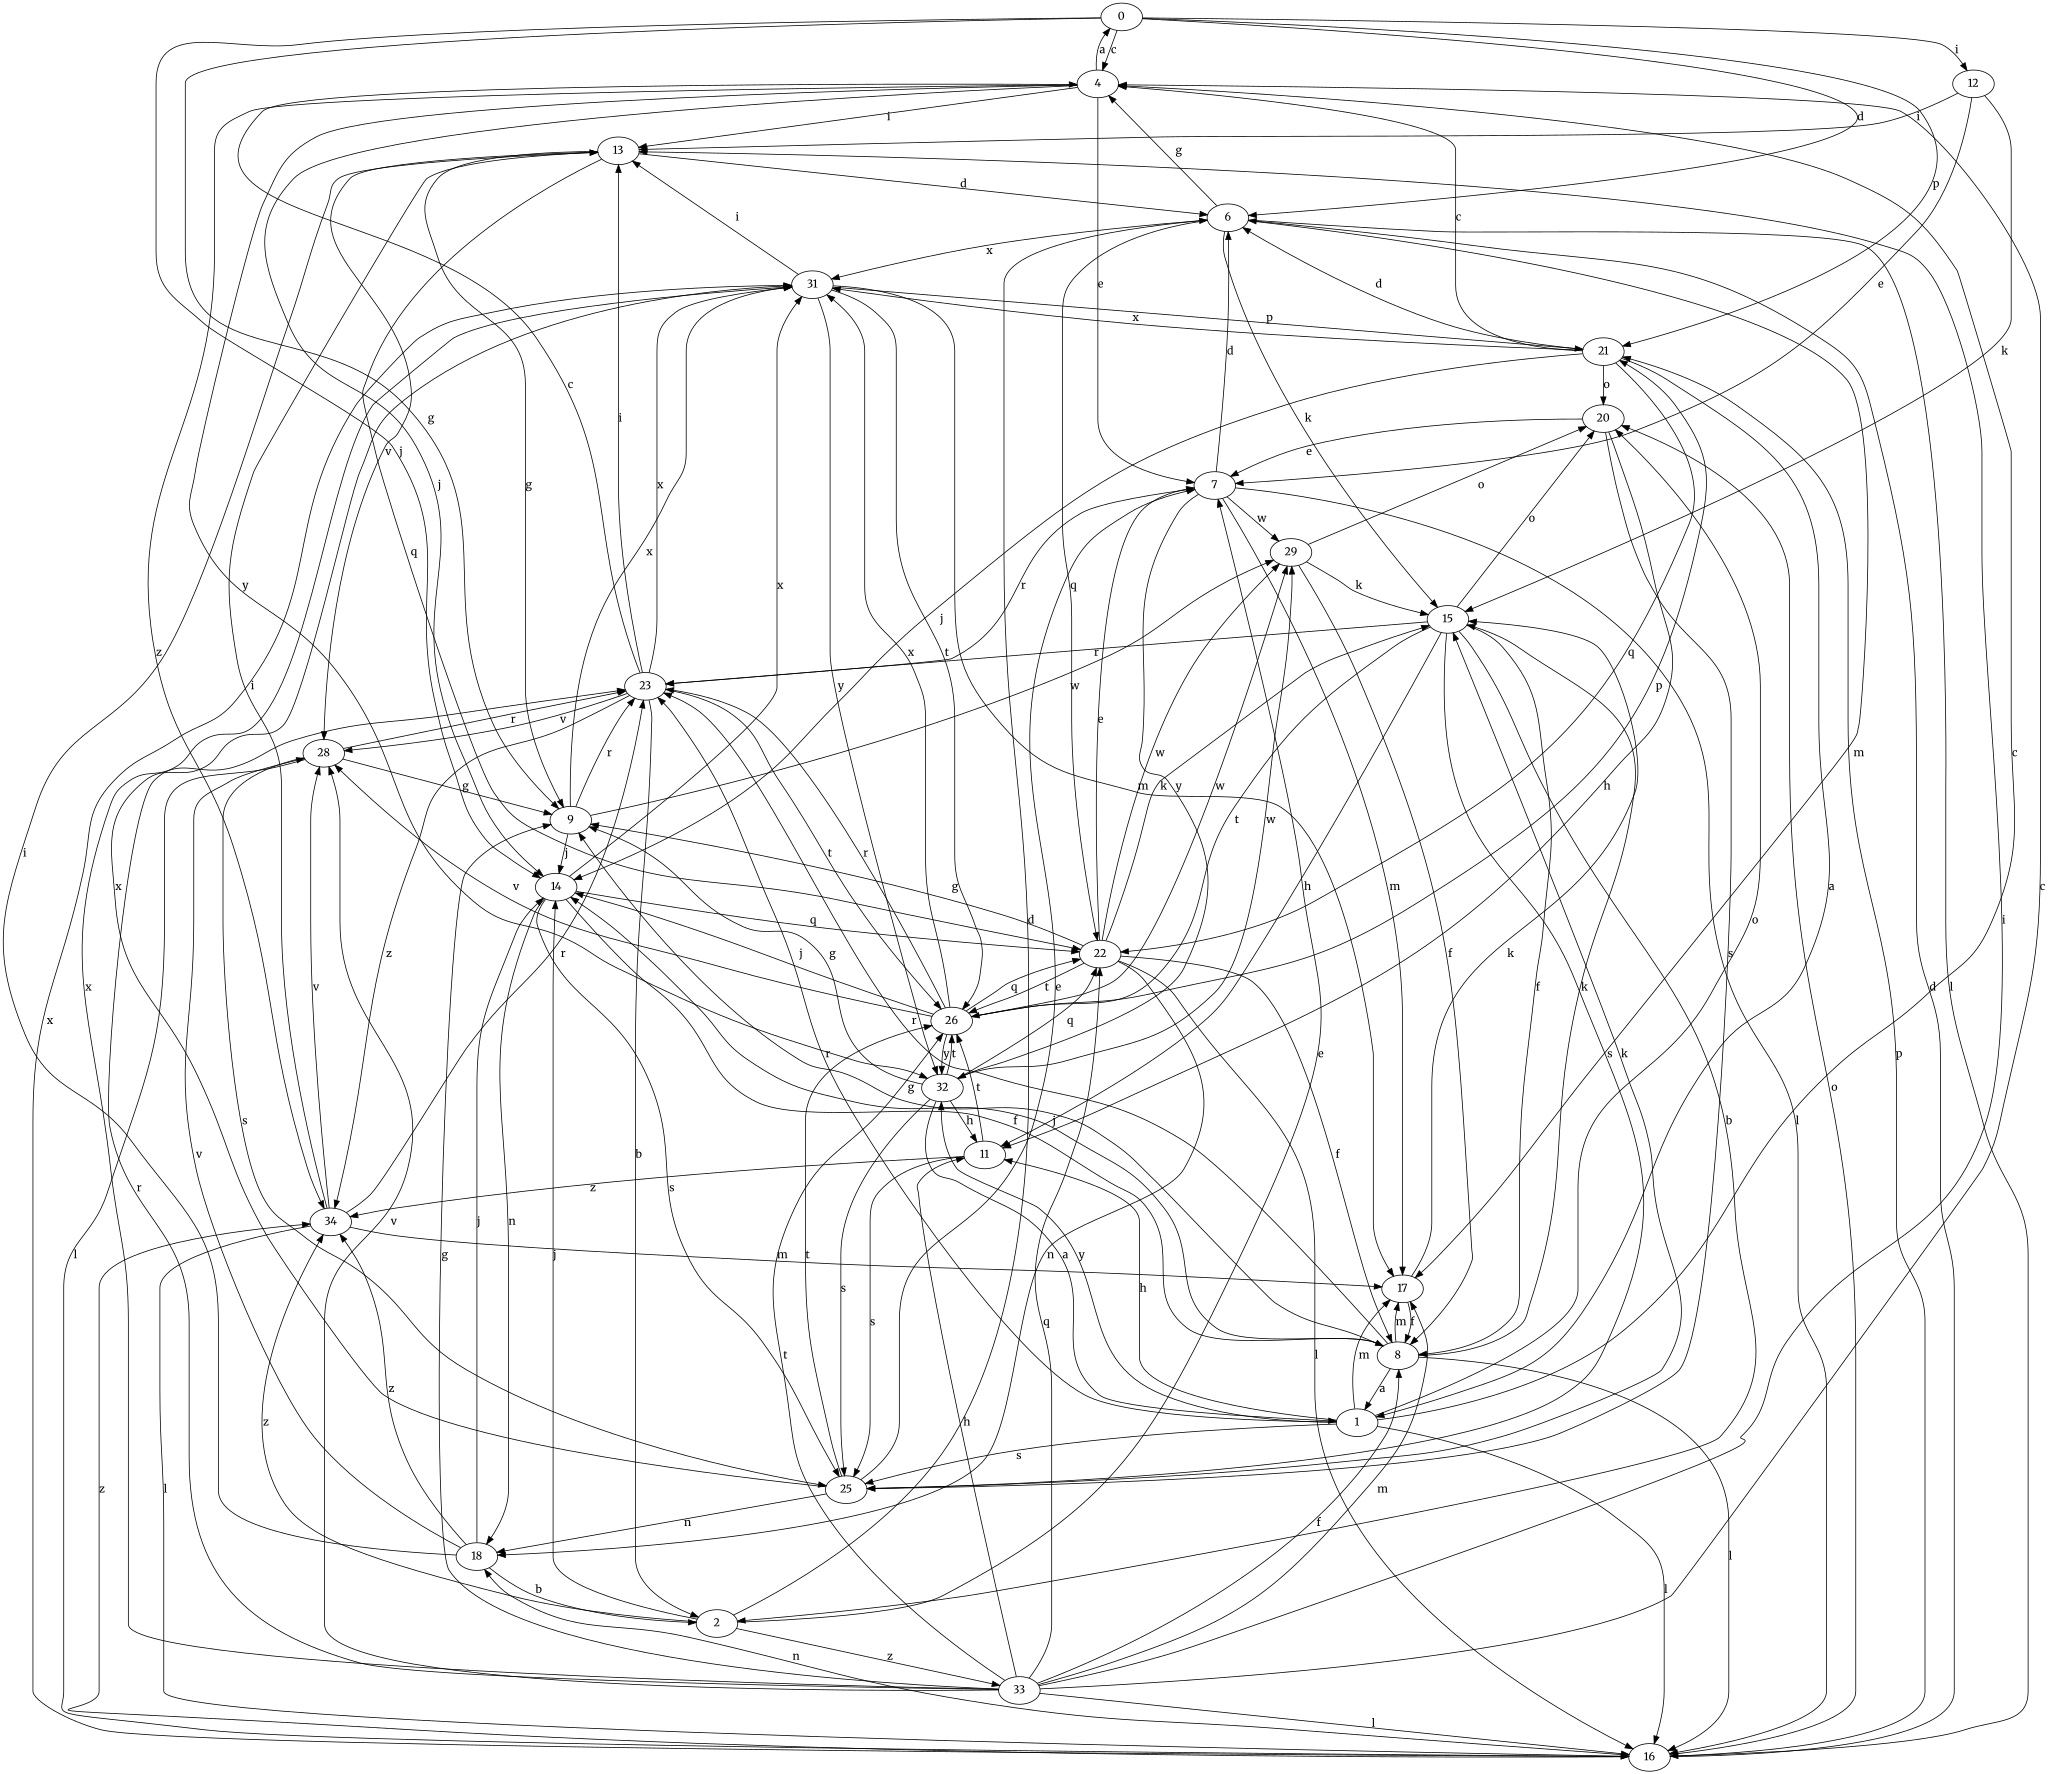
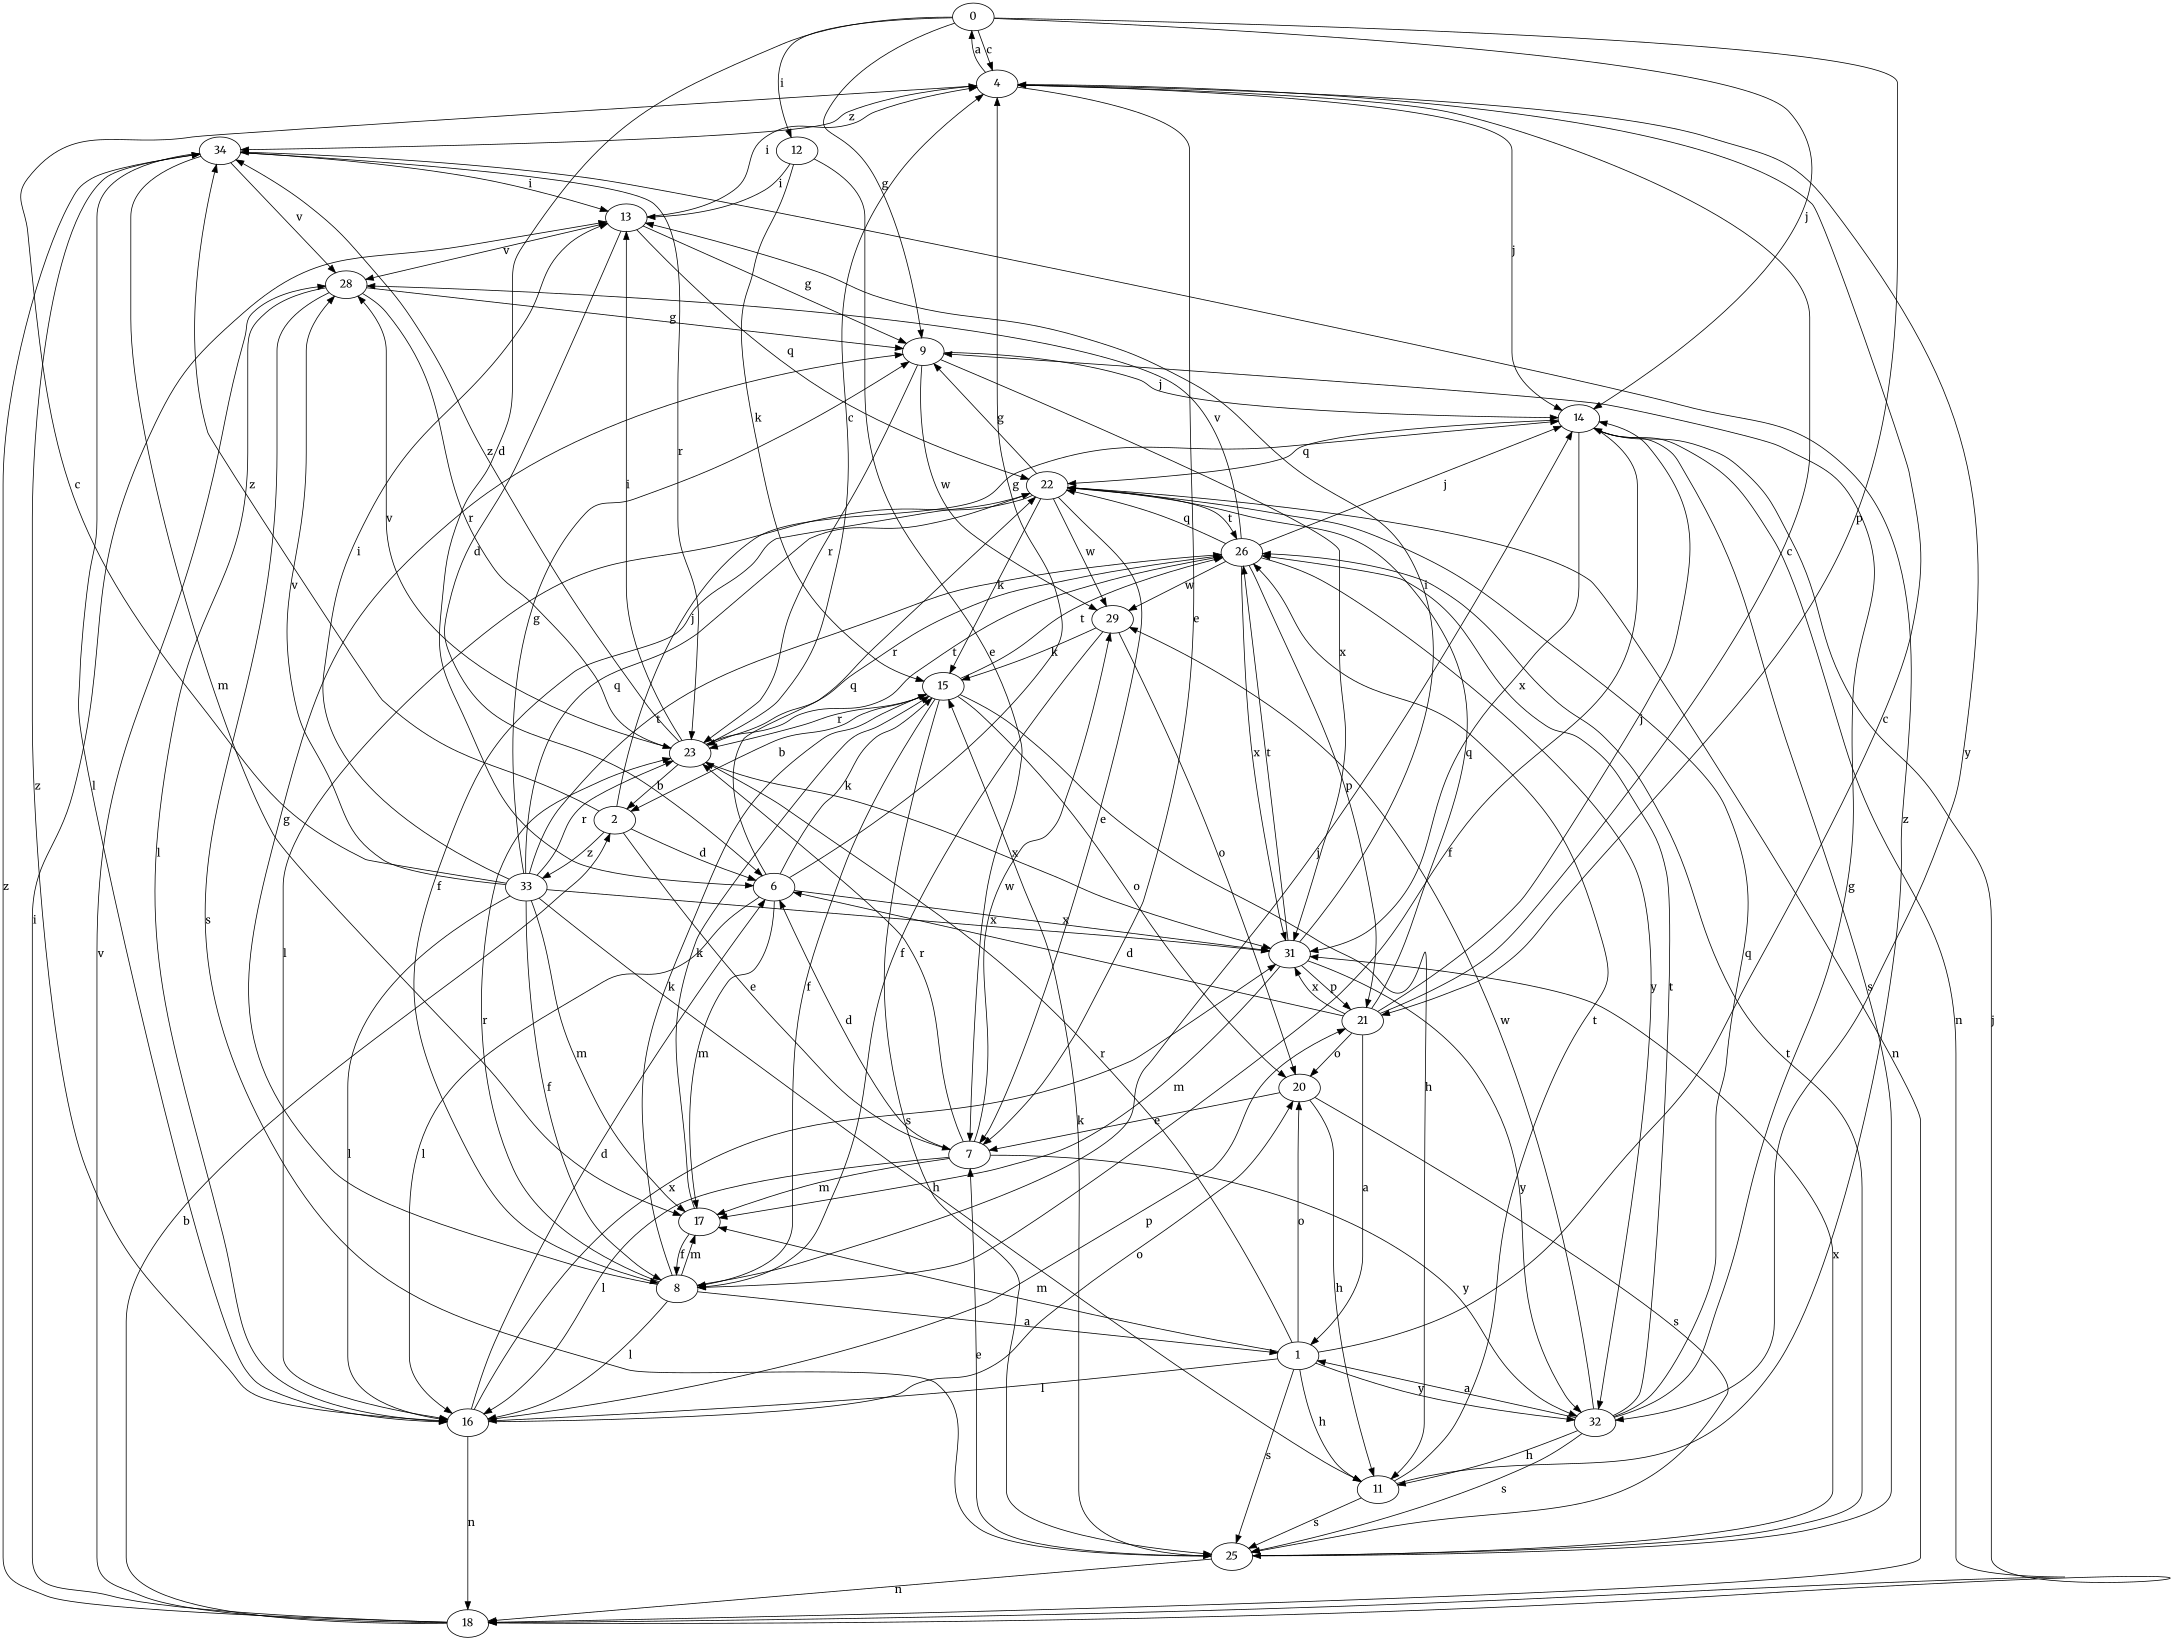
(862, 117) -> (766, 137)
